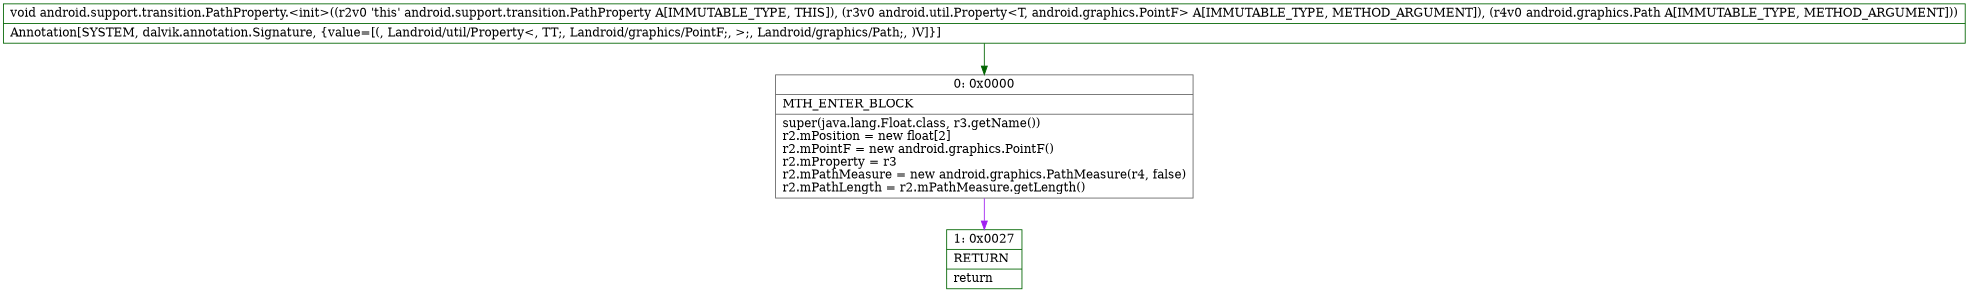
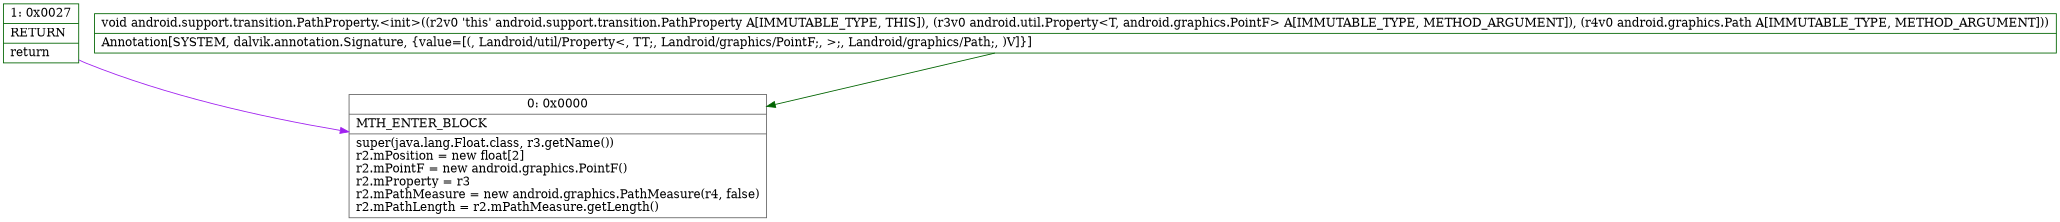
(984, 209) -> (208, 102)
